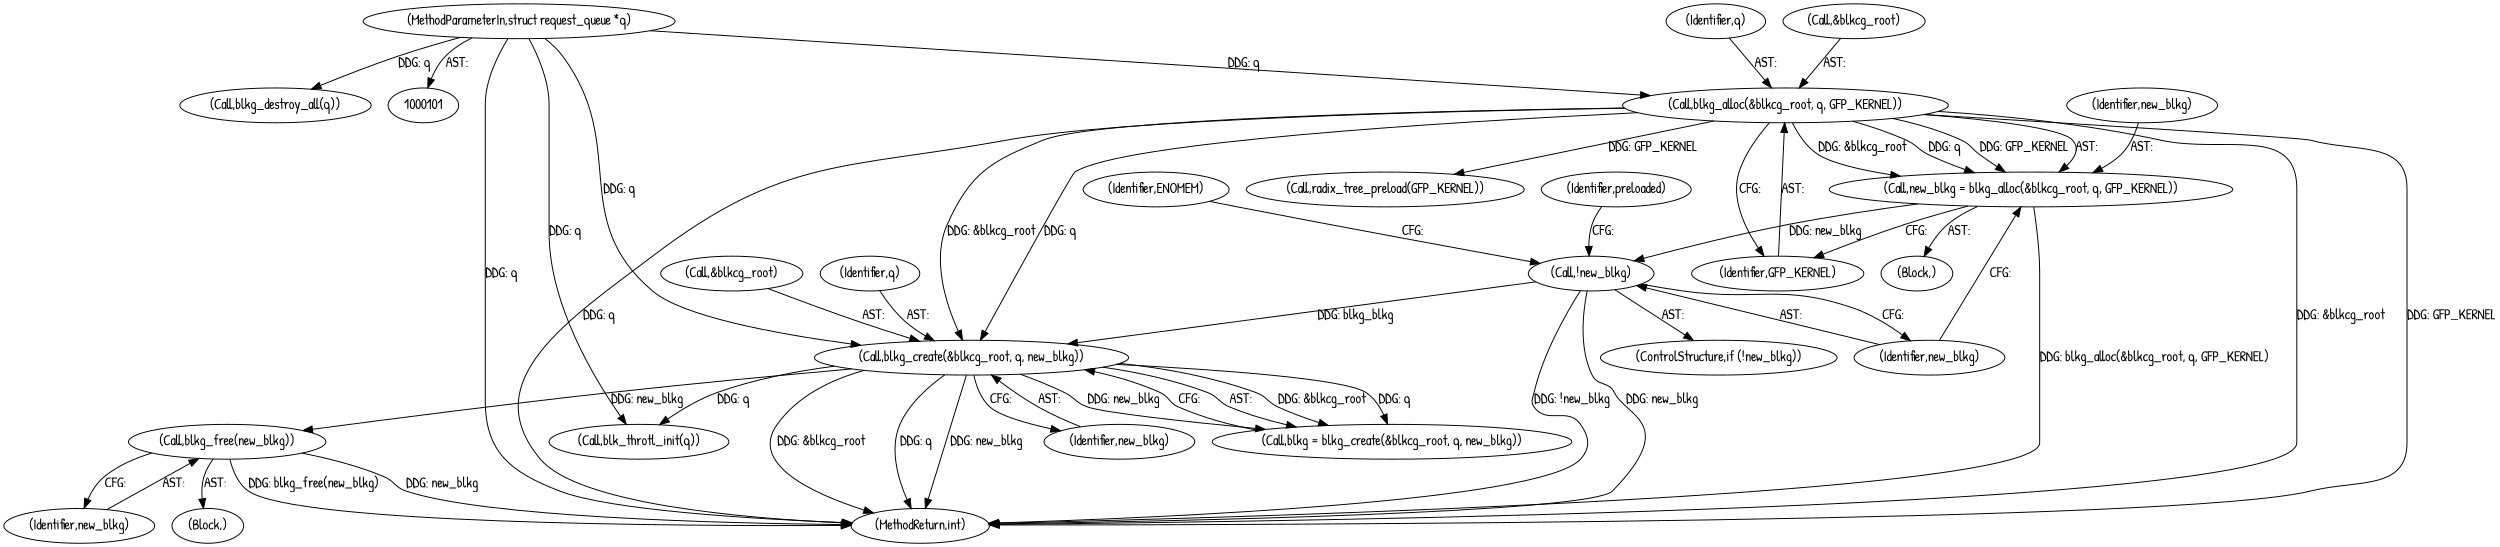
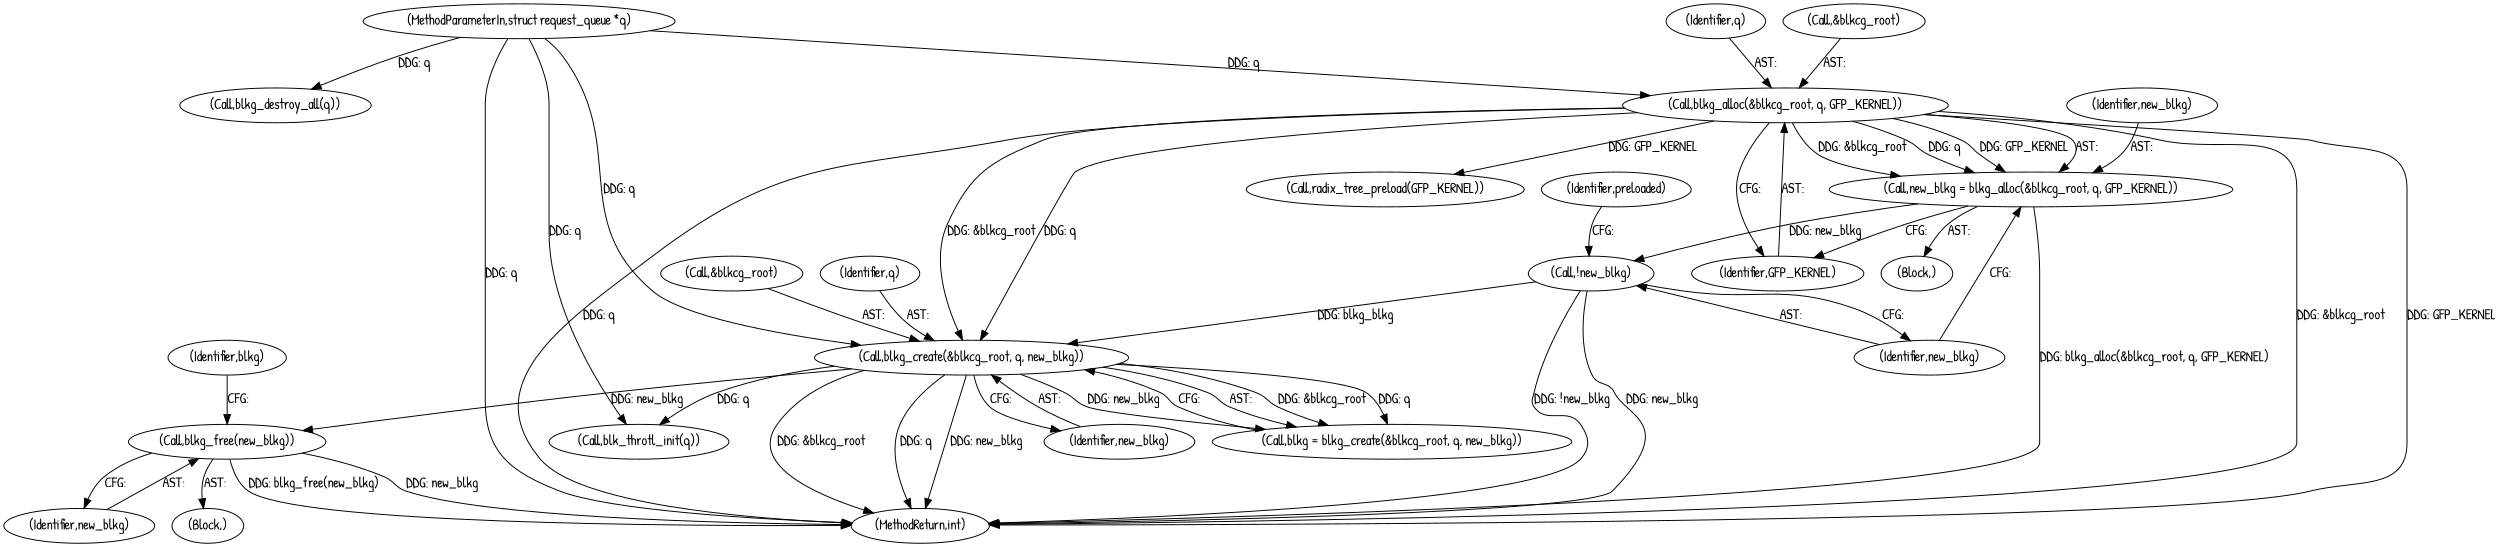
(423, 105) -> none
(1156, 189) -> none
none -> (227, 358)
(1719, 358) -> none
